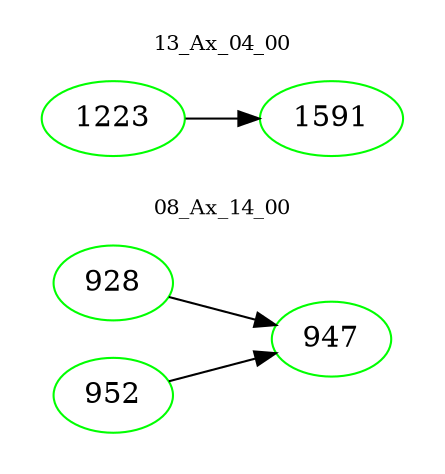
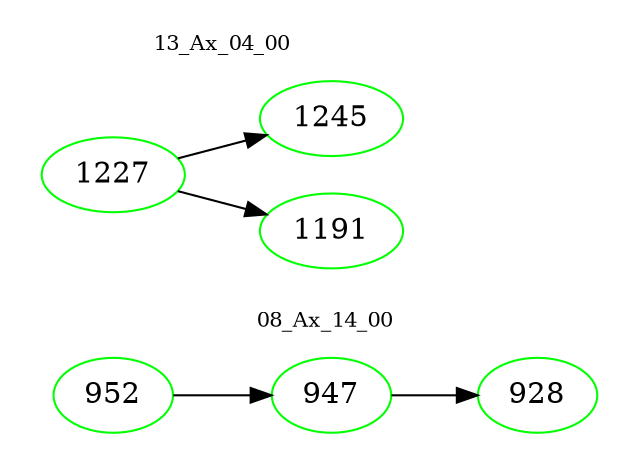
(113, 119) -> (113, 175)
none -> (332, 119)
(332, 119) -> (332, 231)
(212, 308) -> (424, 395)
